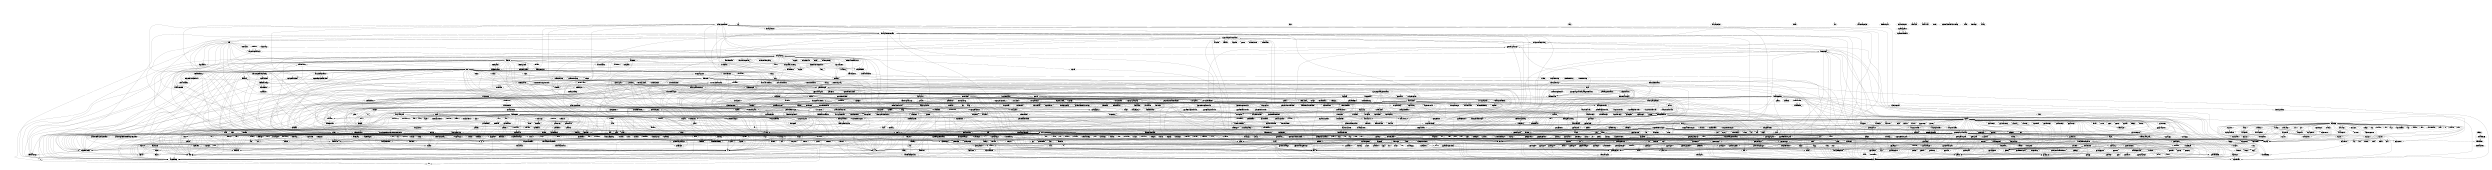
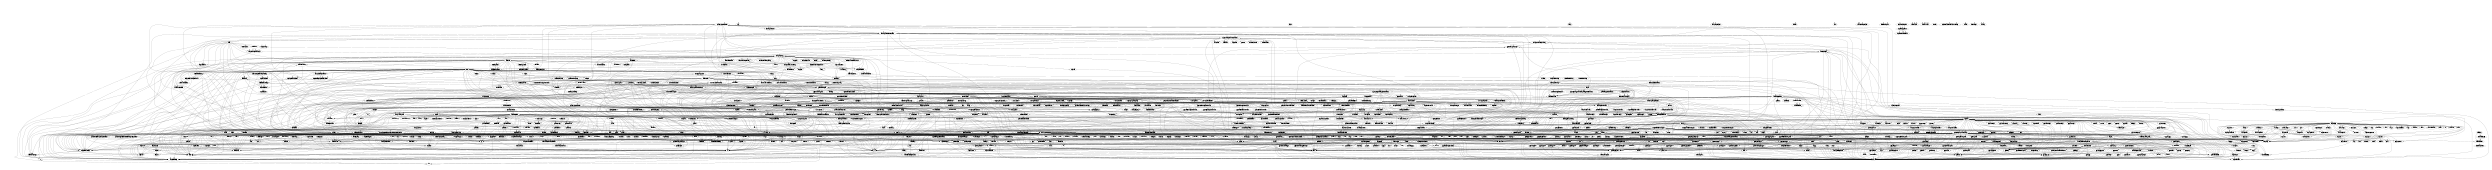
(831, 92) -> (831, 92)
(880, 110) -> (880, 110)
(2095, 124) -> (2095, 124)
